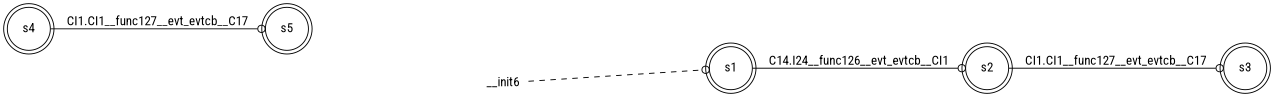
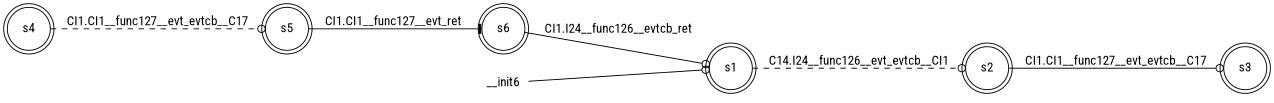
(154, 29) -> (154, 29)
none -> (503, 29)
(855, 68) -> (855, 68)
(615, 76) -> (615, 76)
